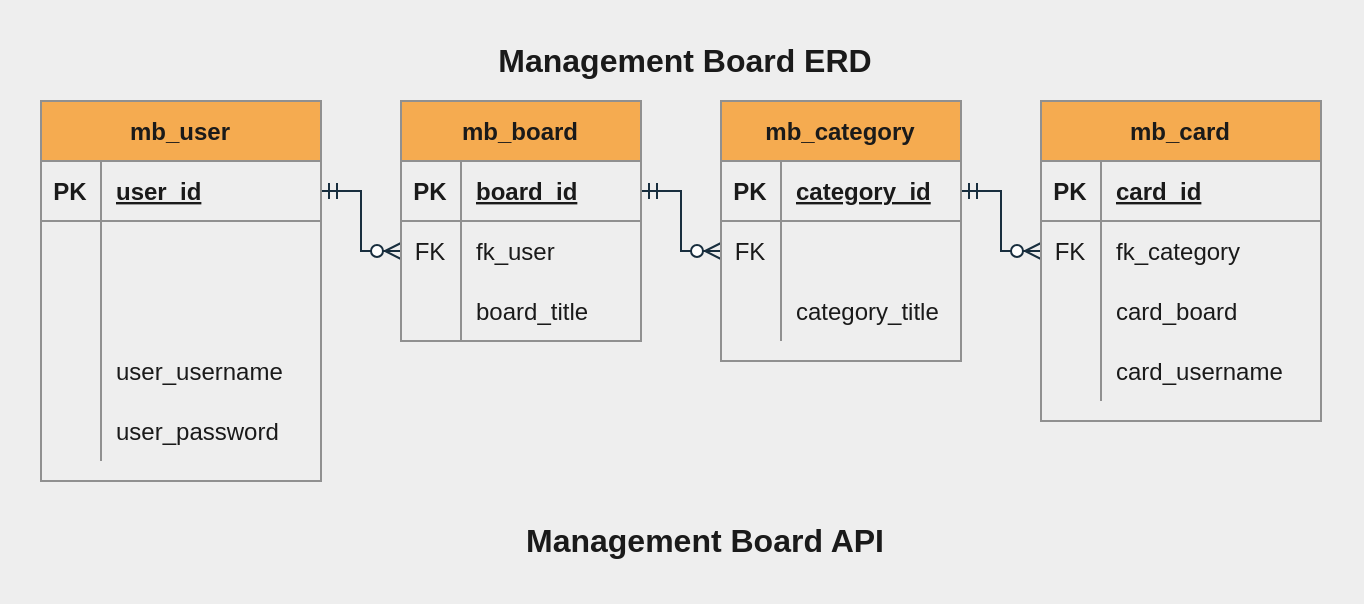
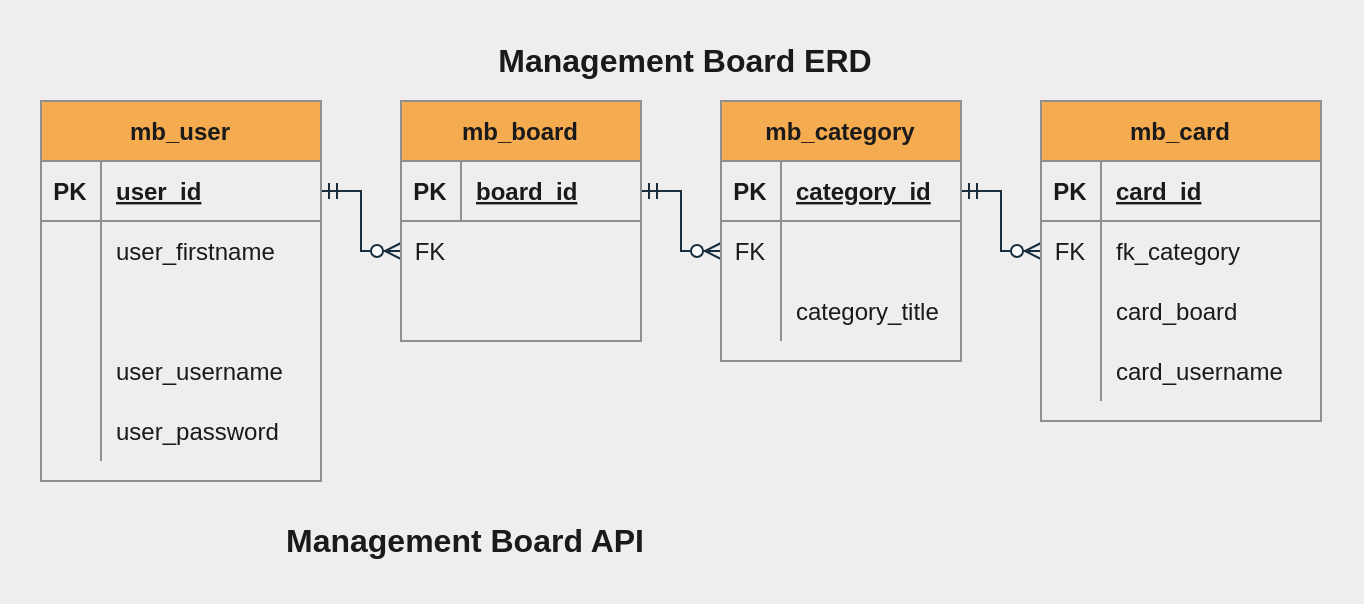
none -> (211, 251)
(551, 251) -> none
(551, 311) -> none
(706, 541) -> (466, 541)
